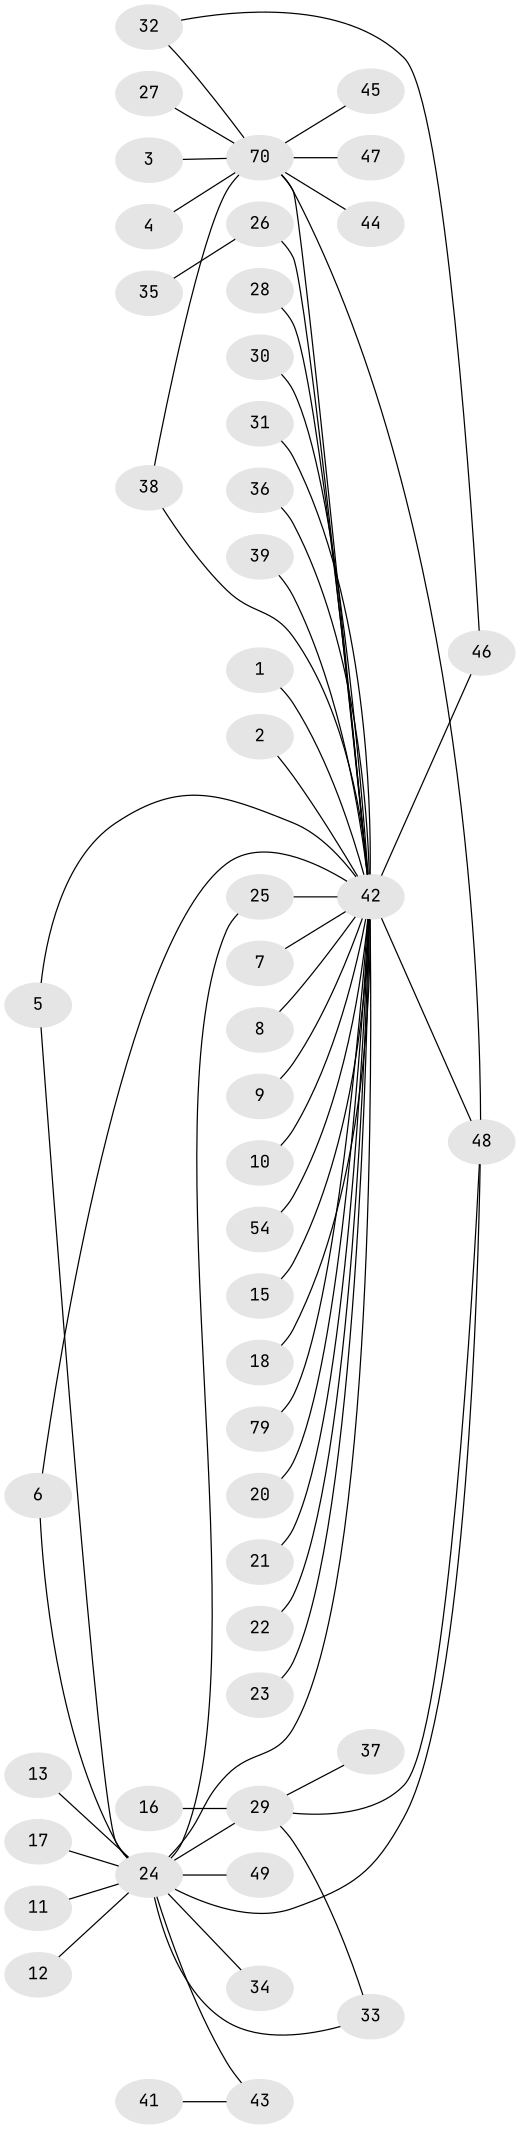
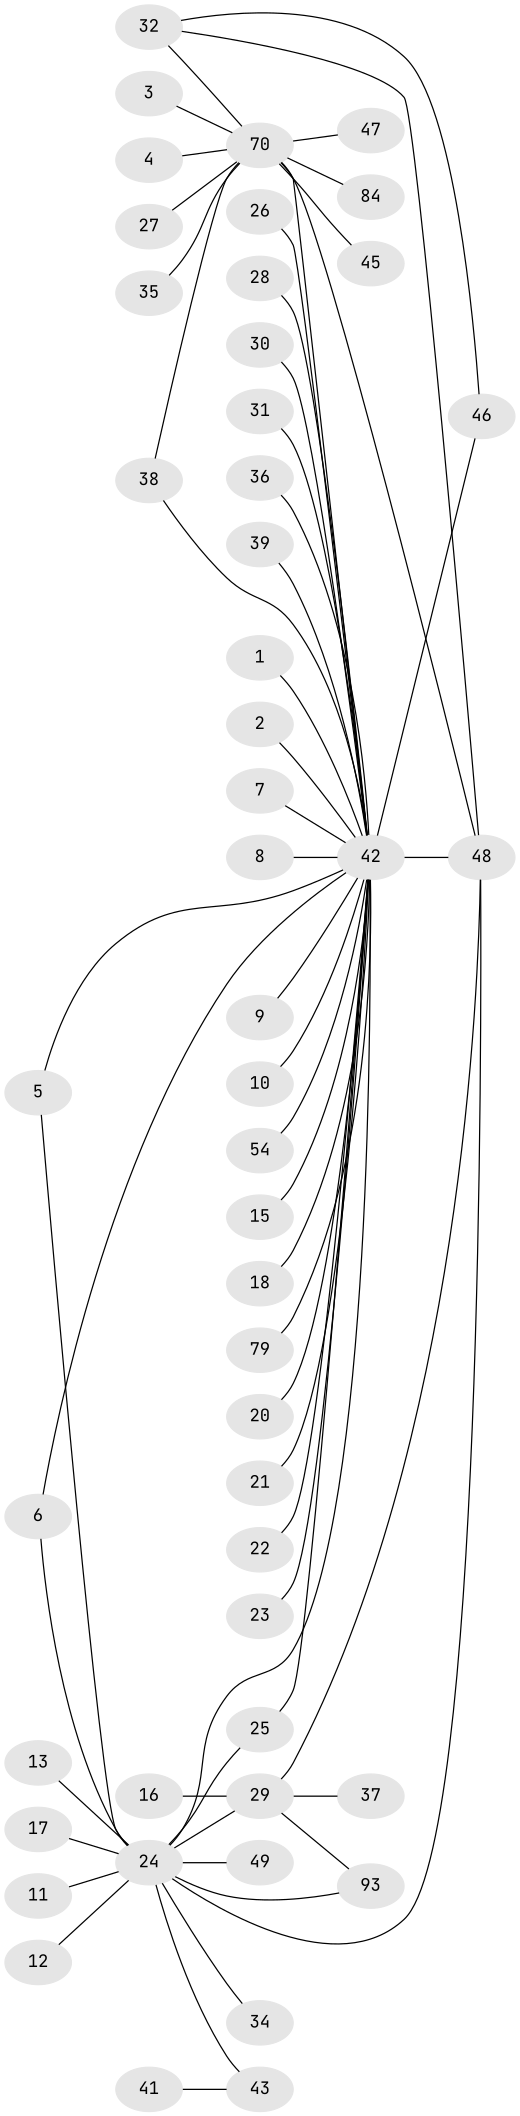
(371, 224) -> (371, 197)
(212, 254) -> (205, 219)
none -> (435, 349)
(371, 2017) -> (371, 1886)
